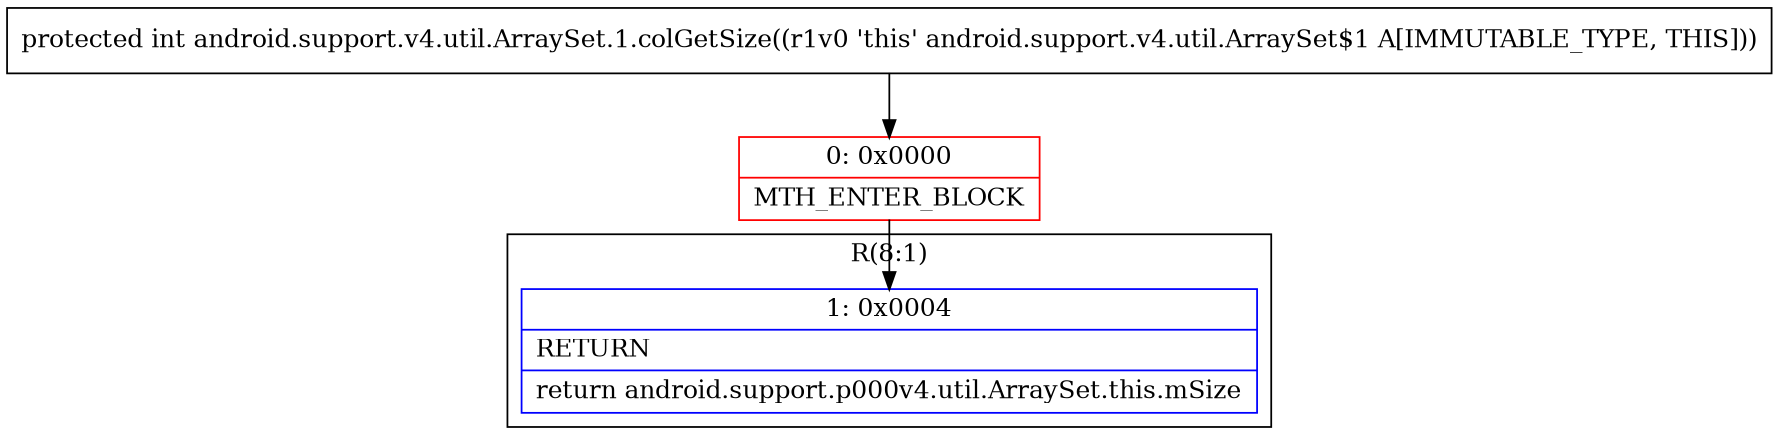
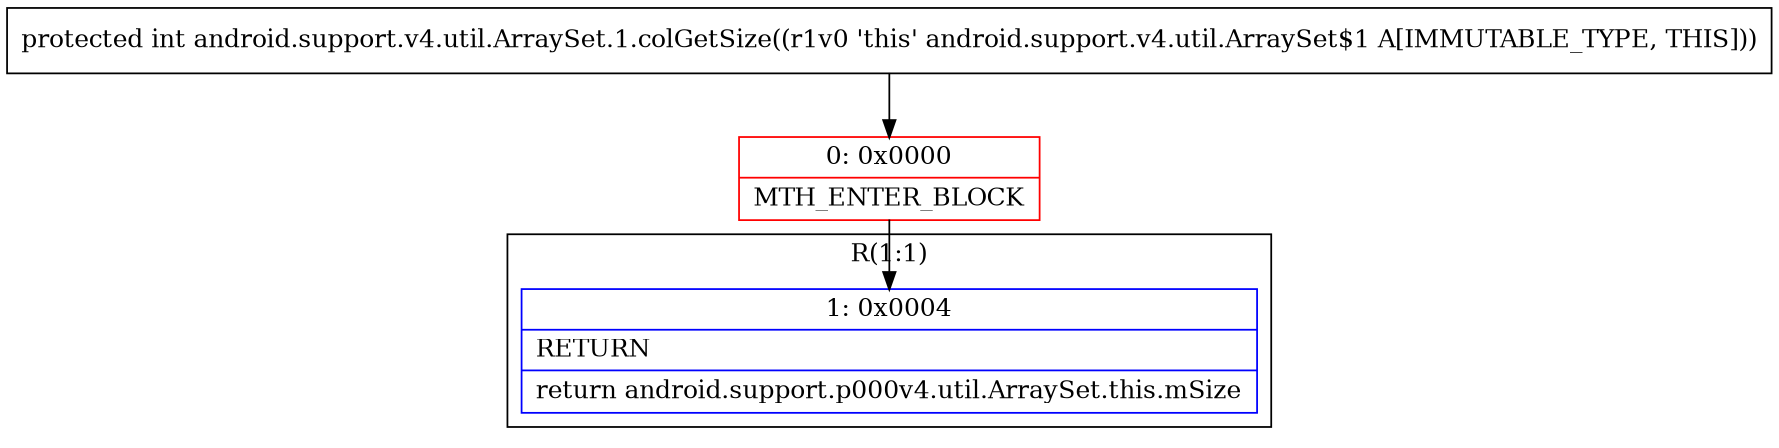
(889, 255) -> (889, 255)
